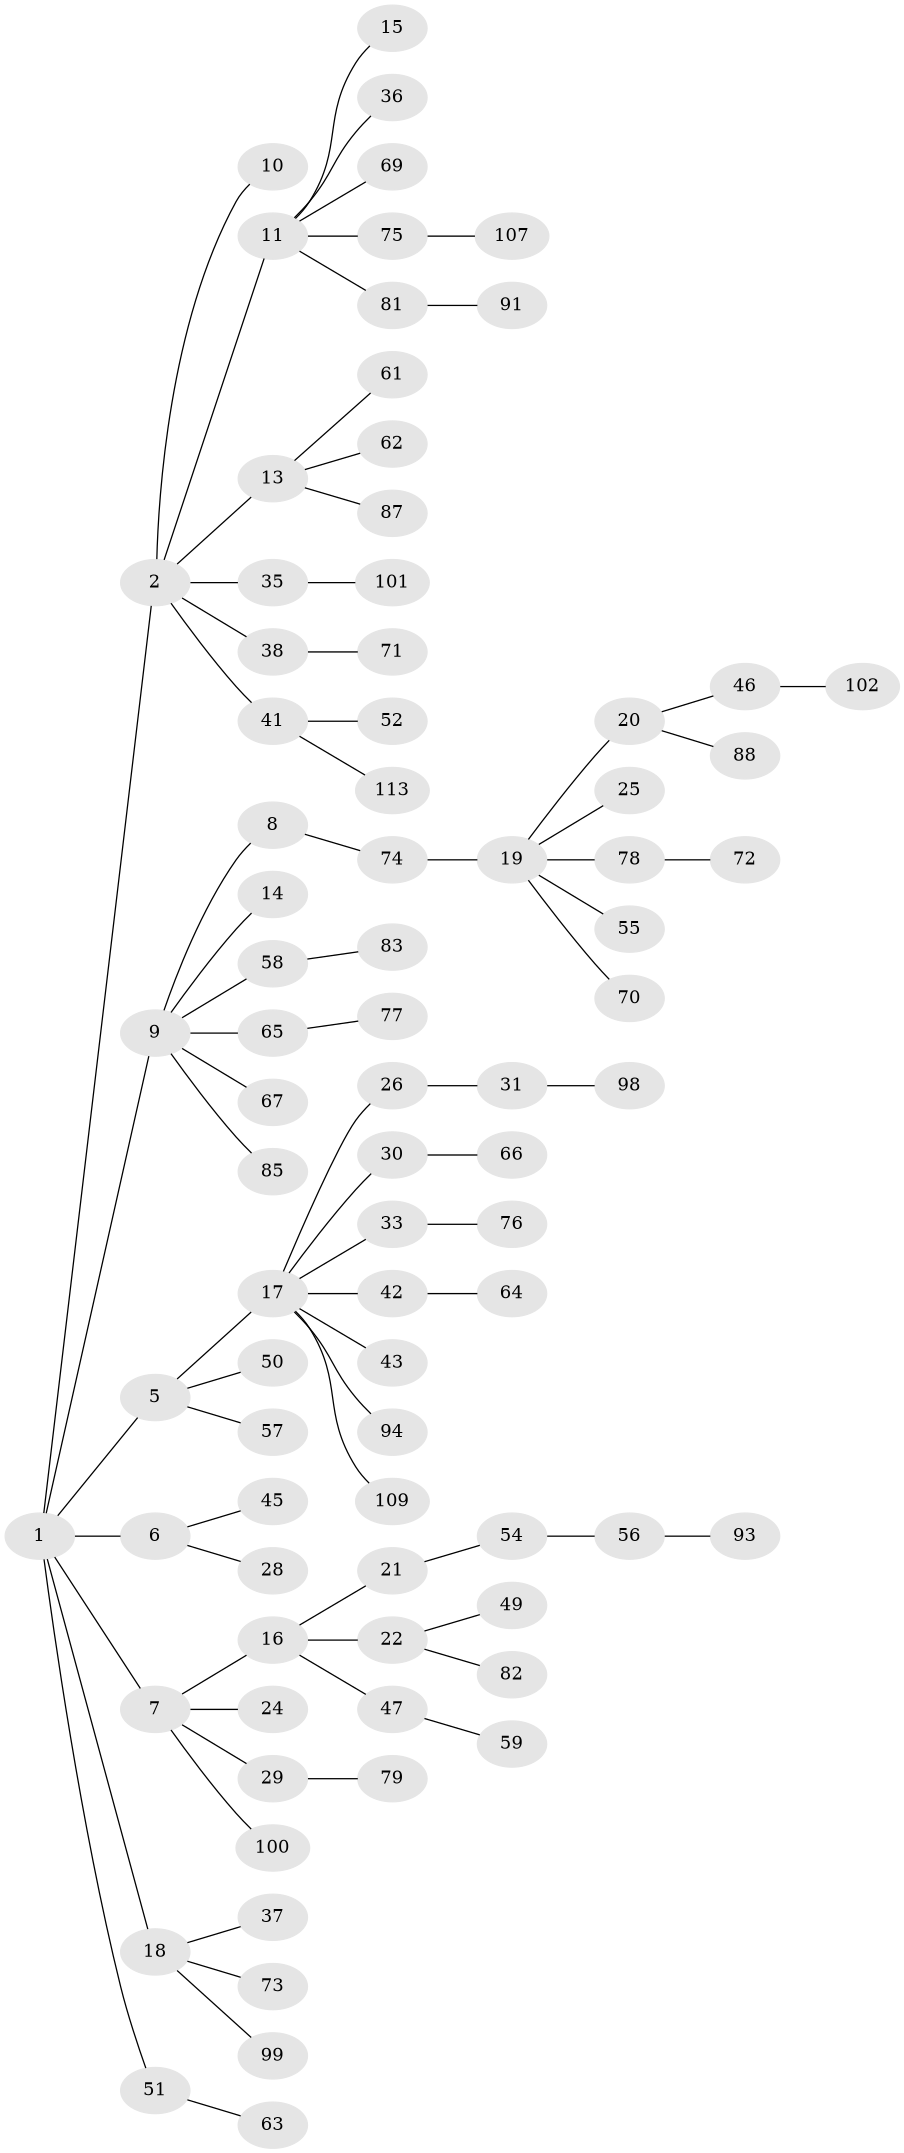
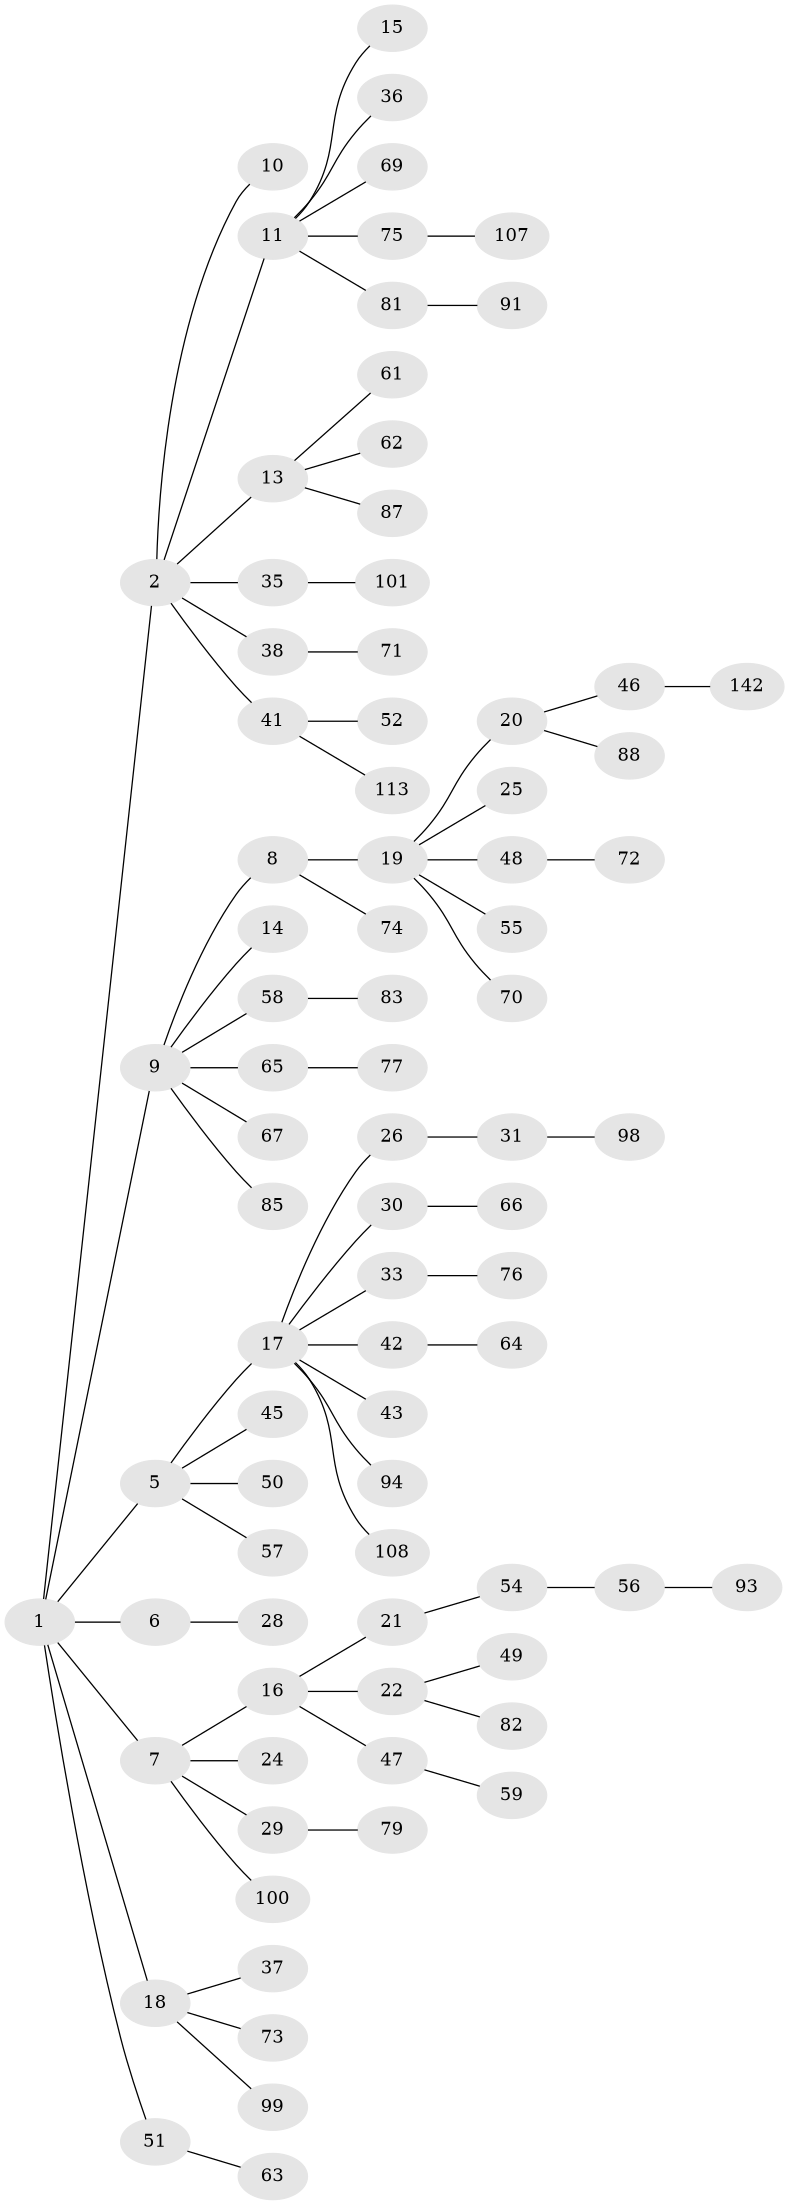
(863, 687) -> (747, 687)
(452, 860) -> (333, 860)
(630, 860) -> (512, 860)
(392, 1502) -> (392, 1553)
(214, 1519) -> (214, 1449)
